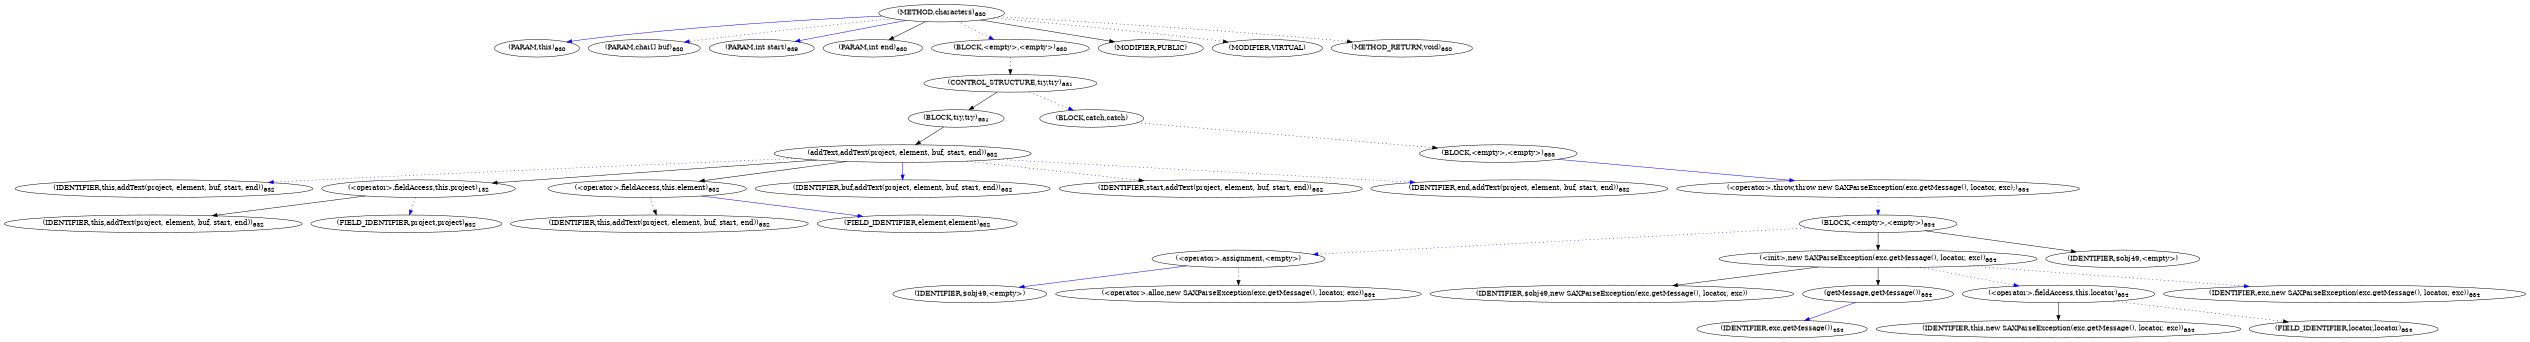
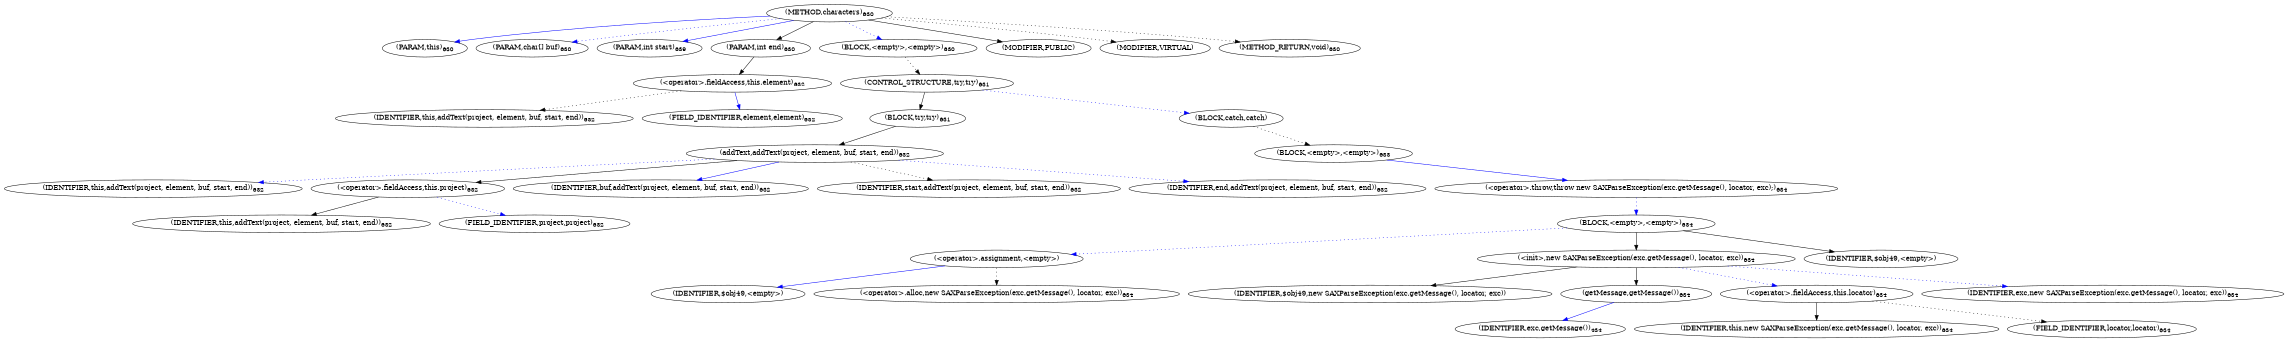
(776, 171) -> (748, 64)
(483, 188) -> (473, 188)
